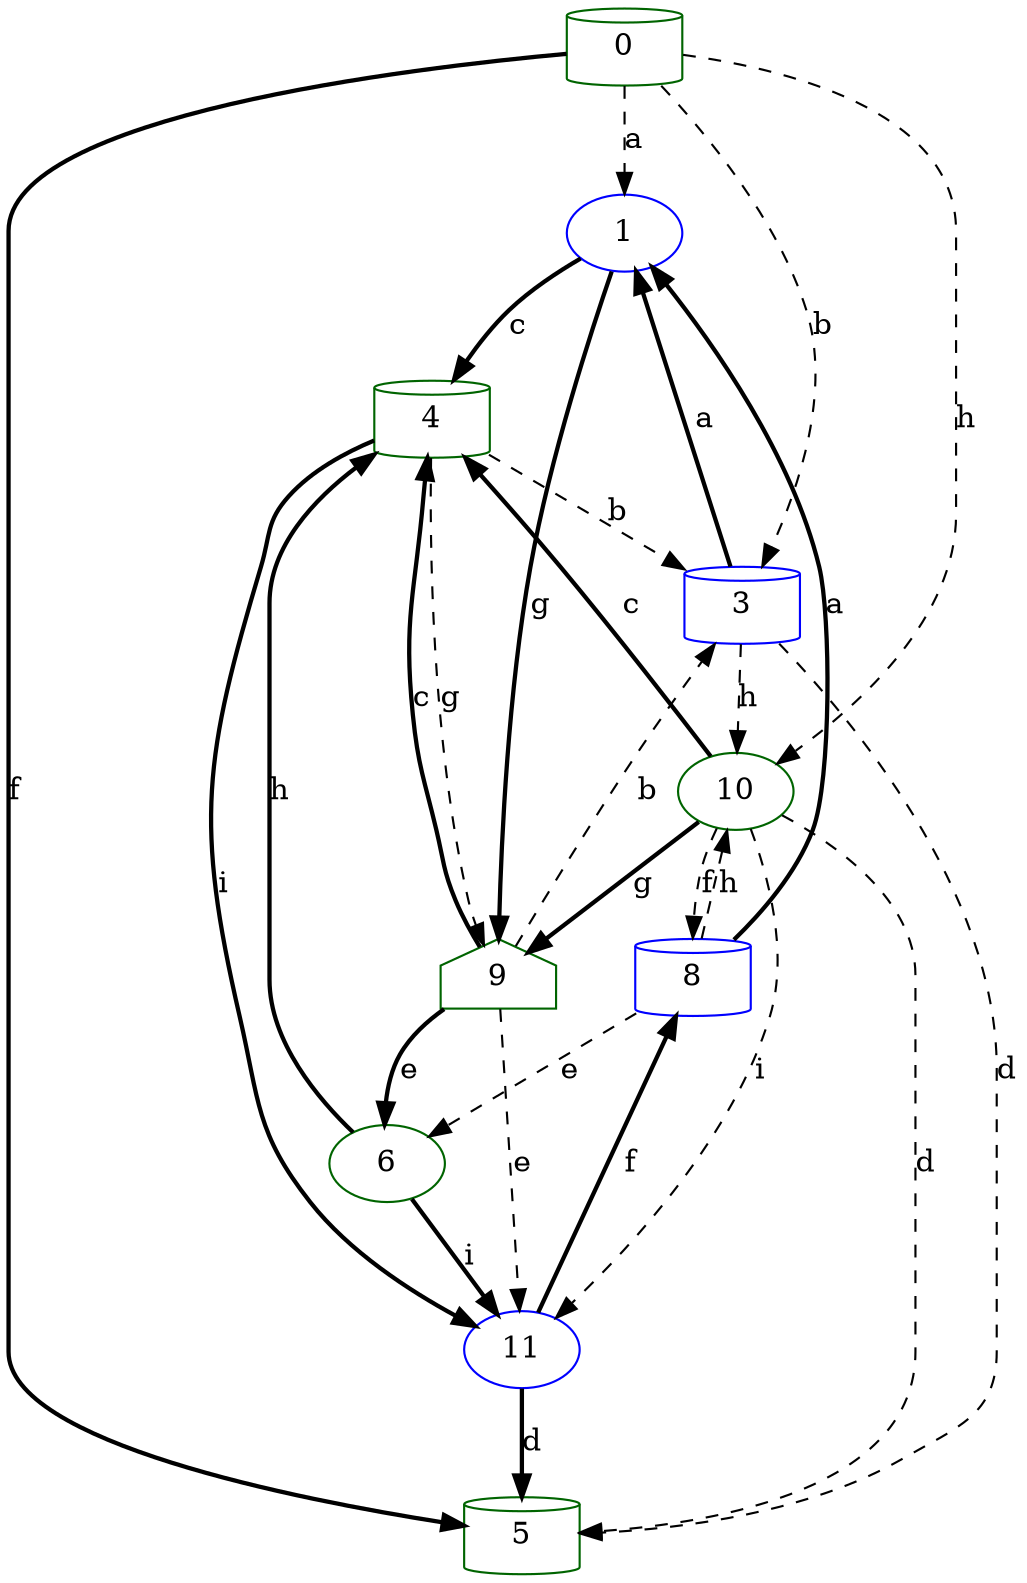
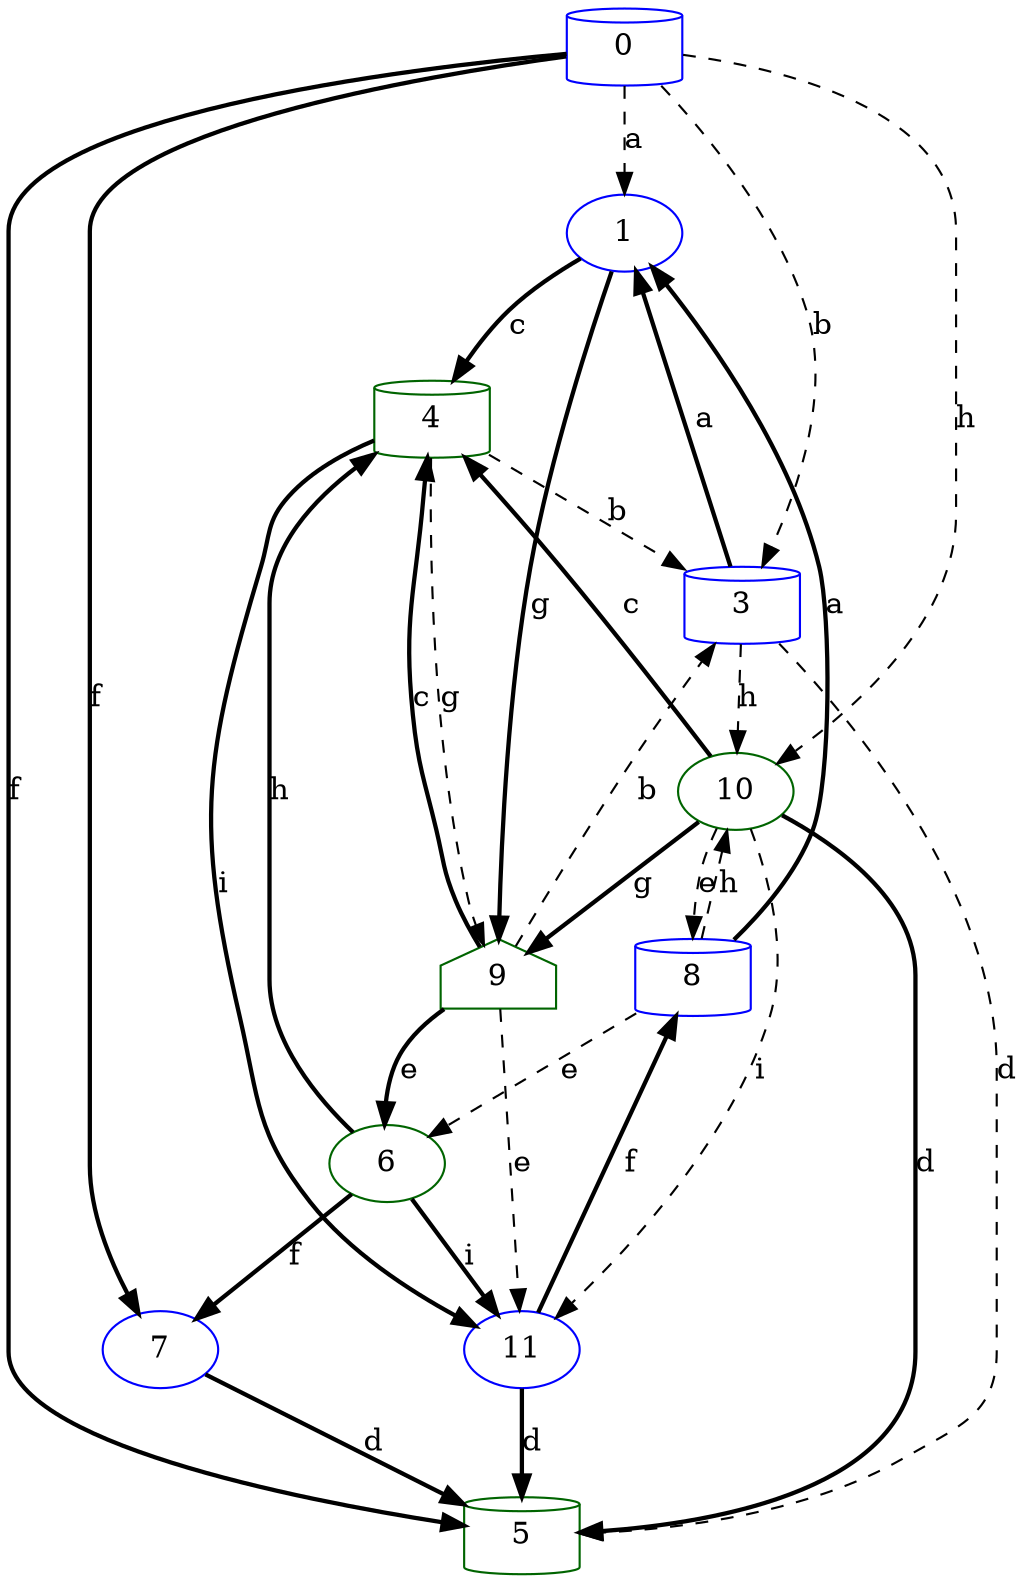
(625, 47) -> (625, 47)
(708, 884) -> (708, 884)
(915, 1252) -> (915, 1252)
none -> (160, 1350)
